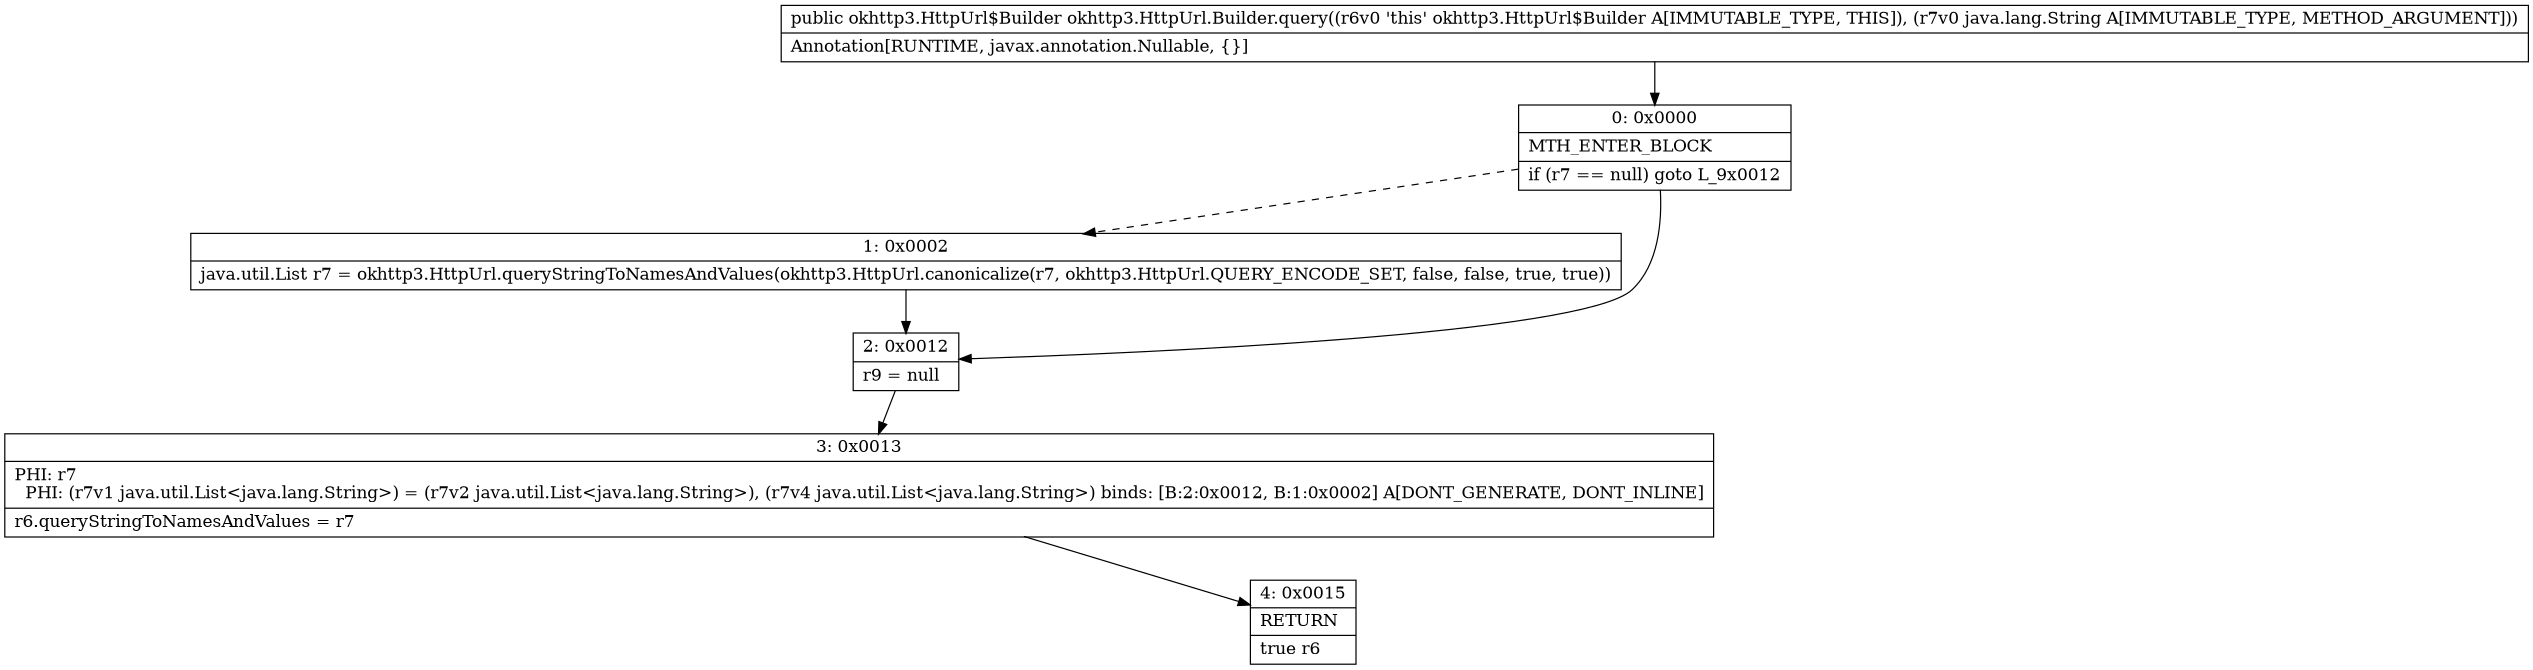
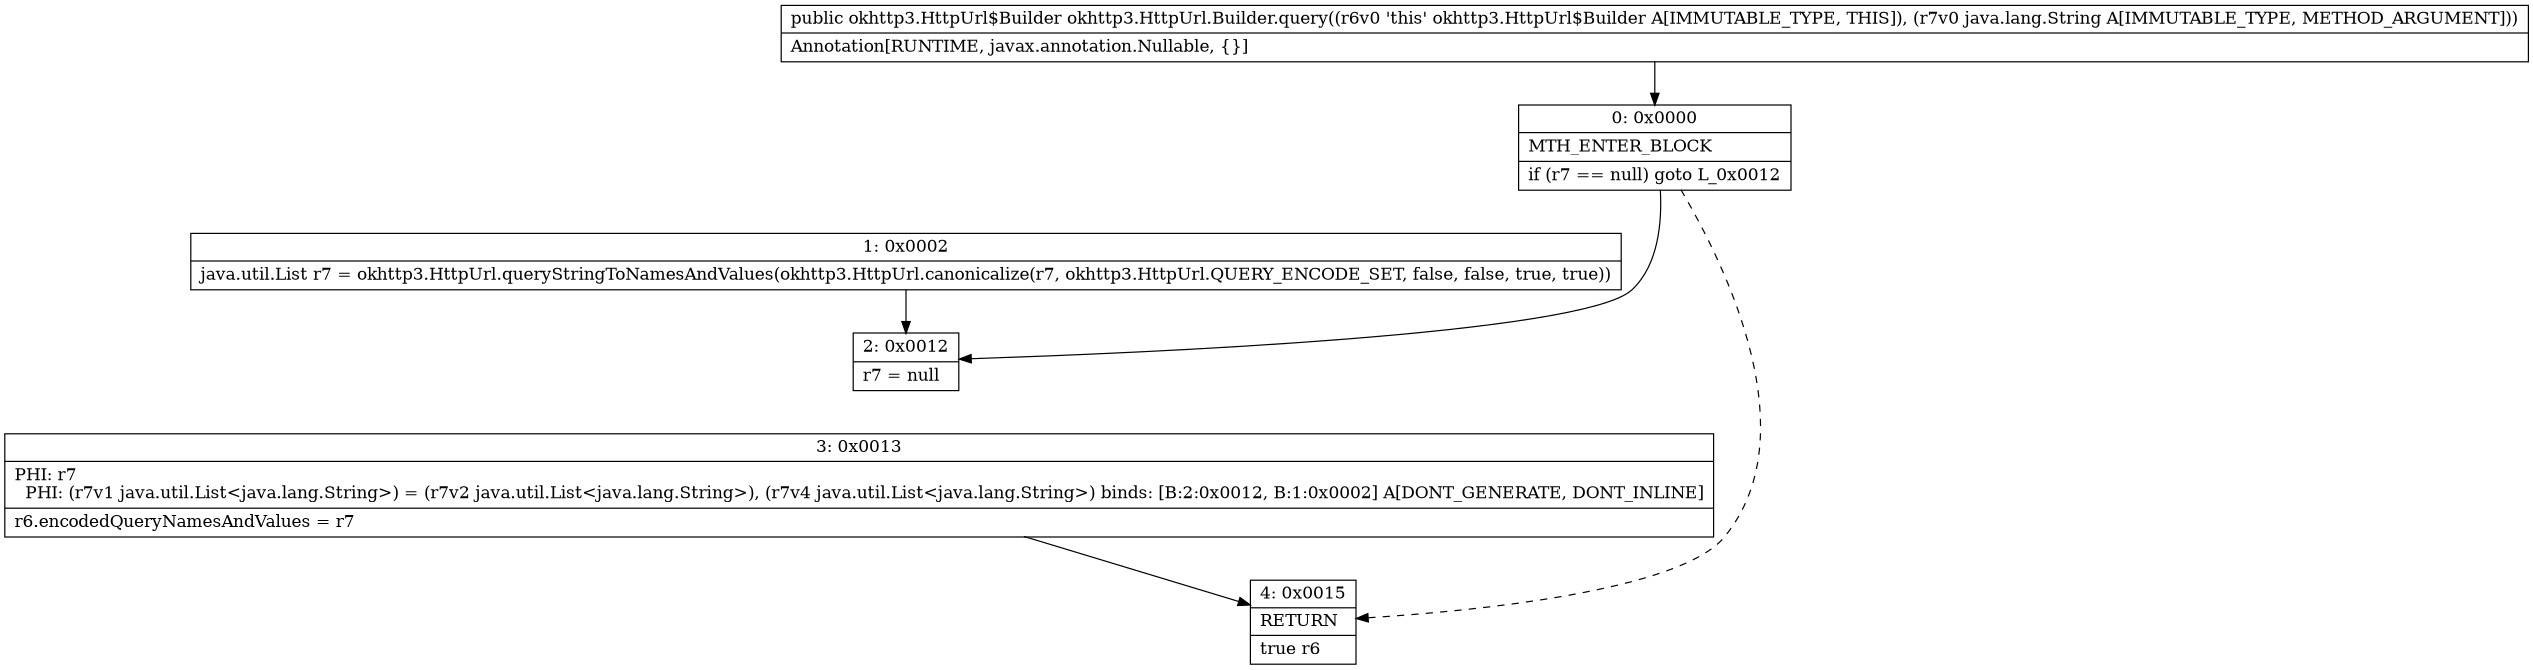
(1655, 175) -> (1655, 175)
(1307, 201) -> (1724, 537)
(901, 376) -> (901, 376)
(889, 406) -> none
(185, 522) -> (185, 522)
